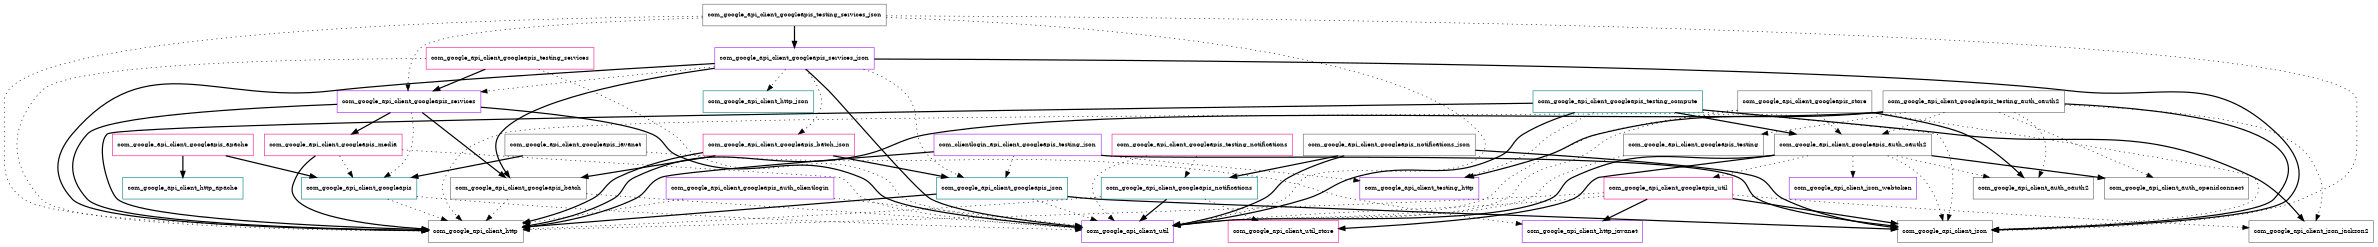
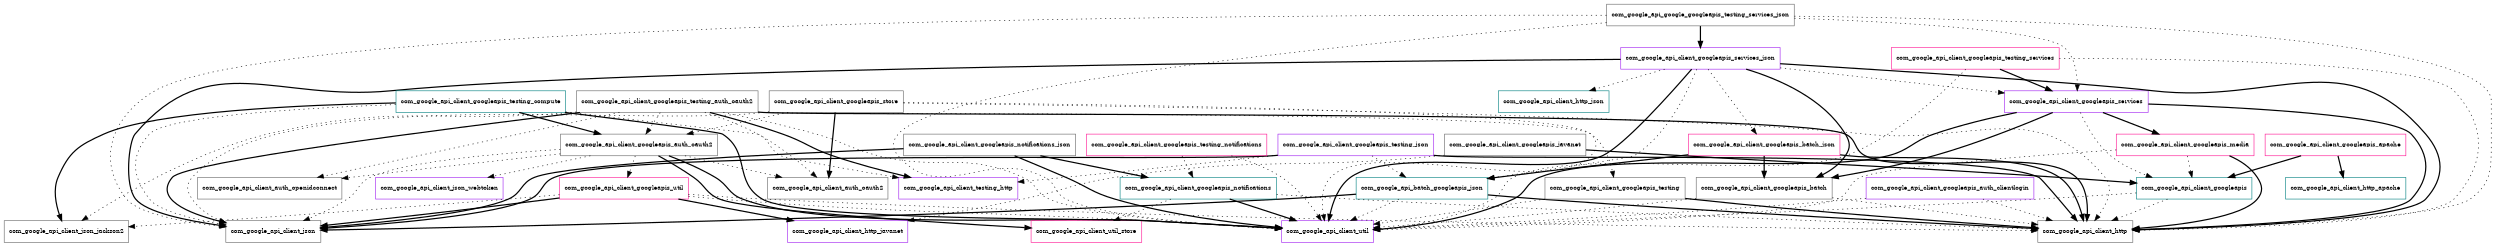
(794, 15) -> (1700, 15)
(632, 117) -> (1858, 215)
(1018, 145) -> (1356, 145)
(2019, 167) -> (454, 165)
(1002, 188) -> (1422, 188)
